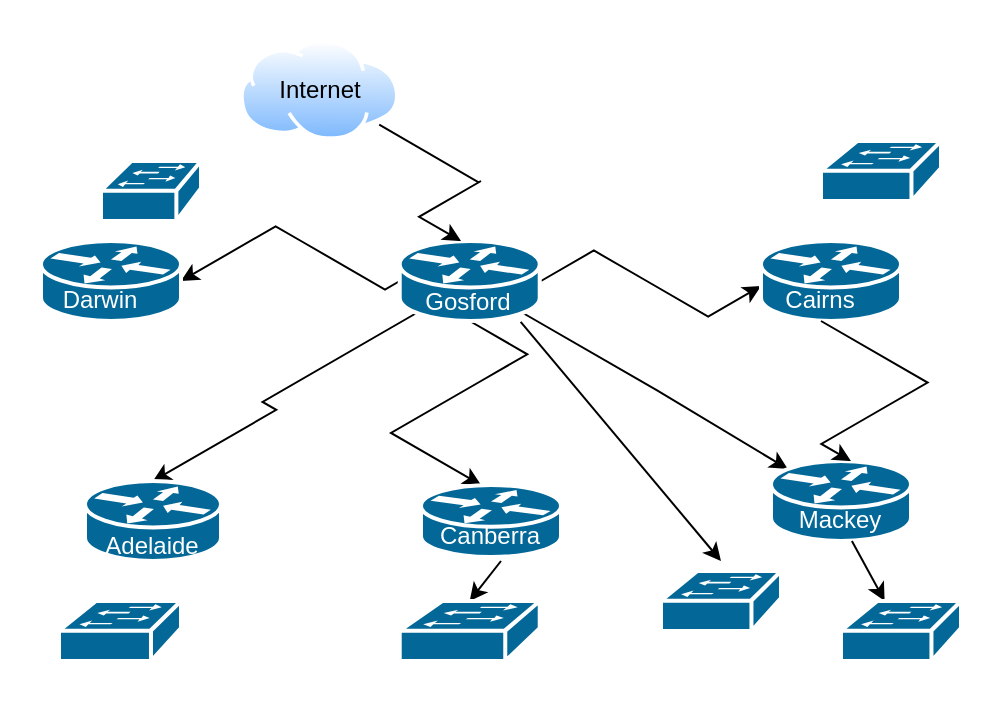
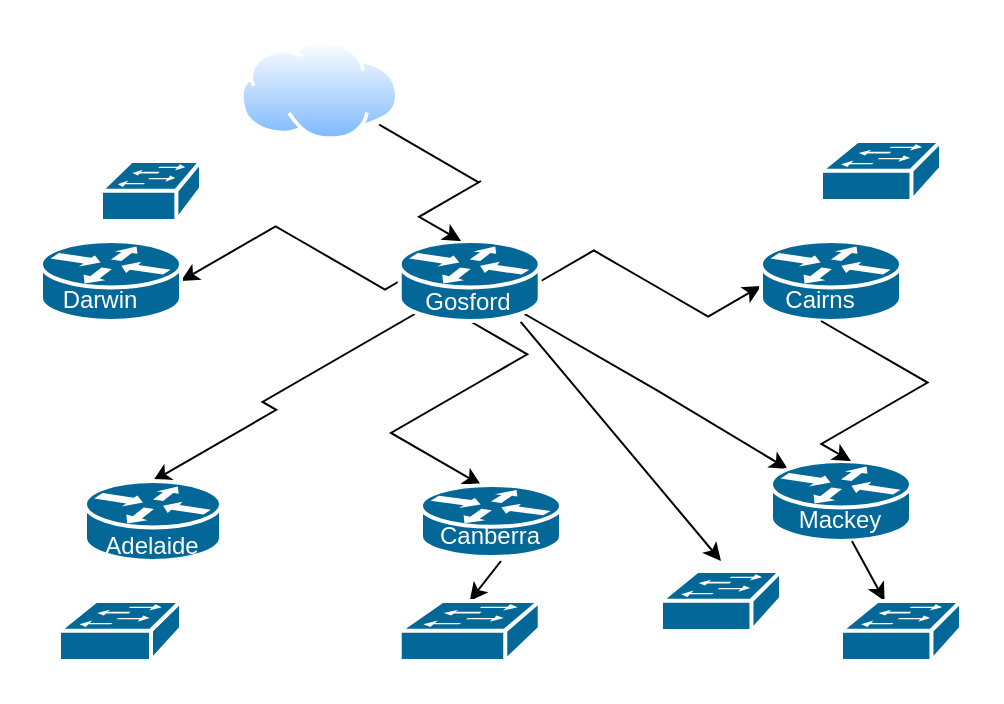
(320, 91) -> none
